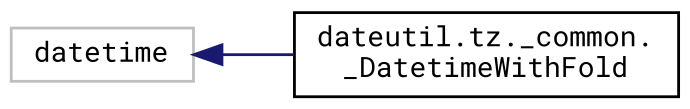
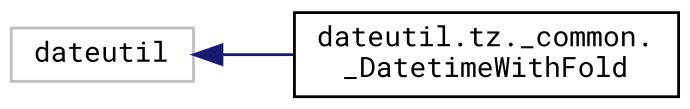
(102, 55) -> (102, 55)
